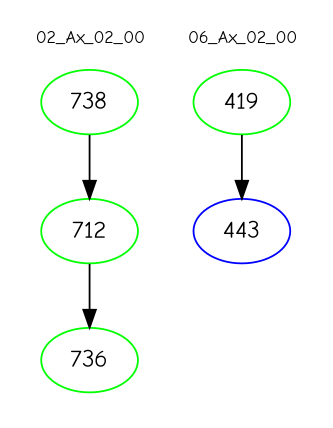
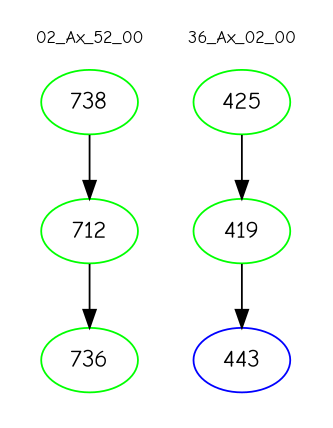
(90, 39) -> (90, 39)
(243, 39) -> (243, 39)
none -> (242, 102)
